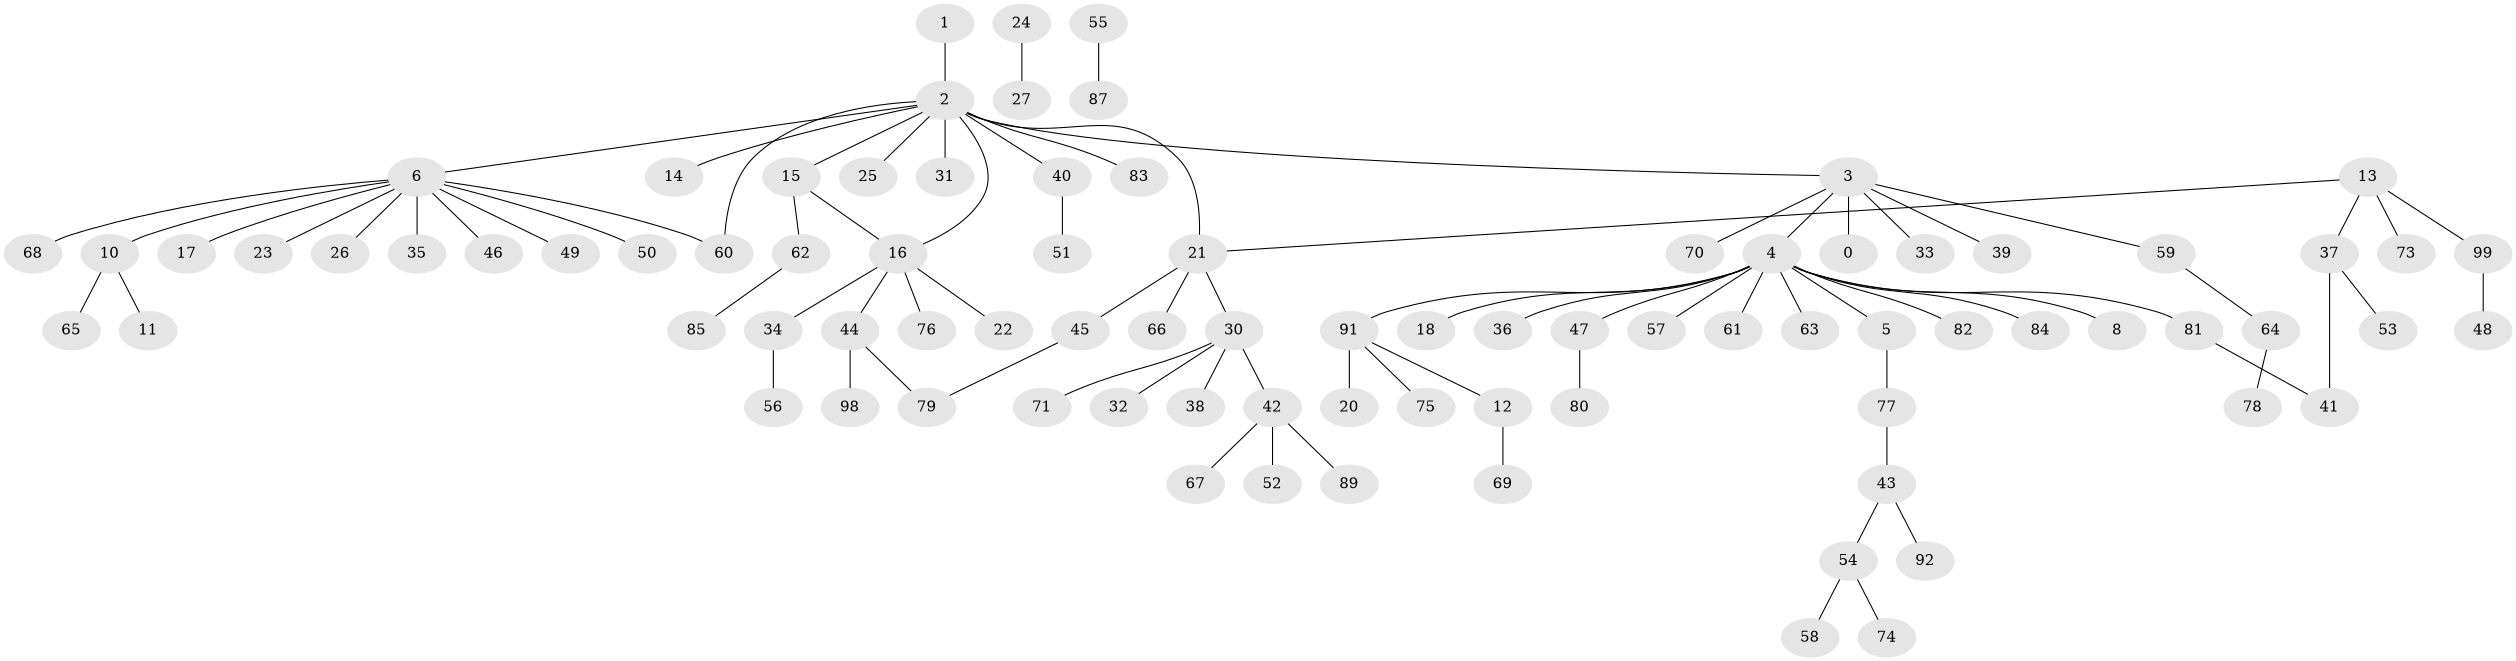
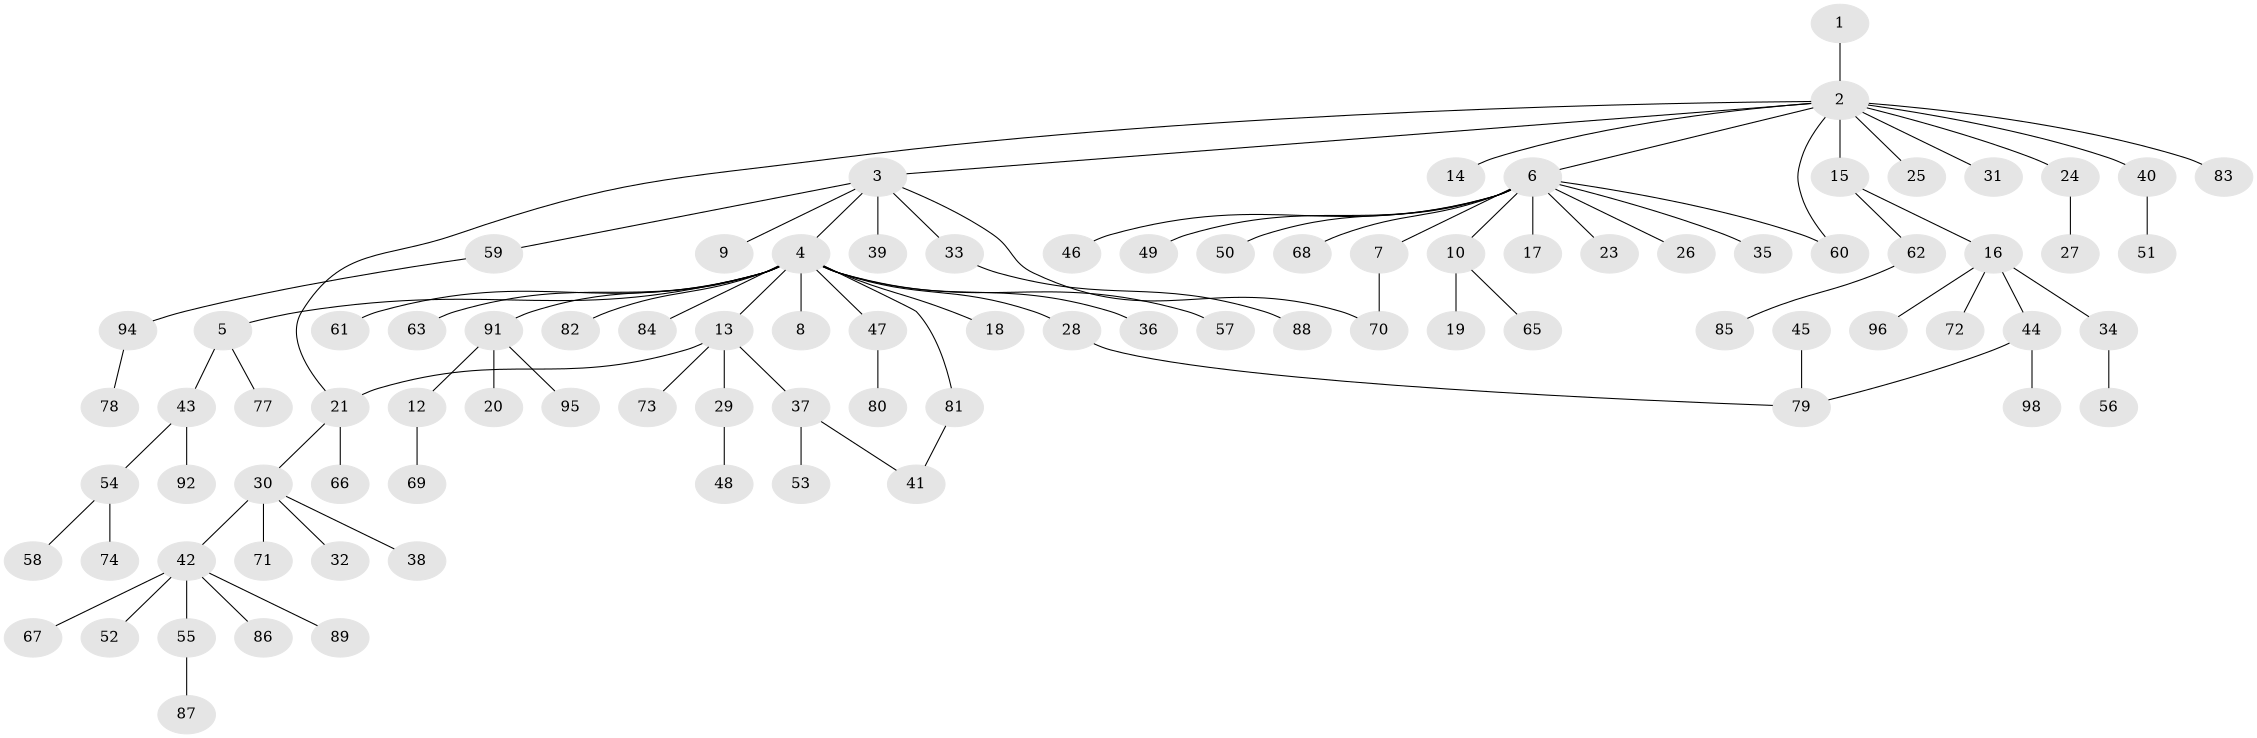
(985, 192) -> (1958, 133)
none -> (1379, 254)
(1849, 254) -> (724, 254)
(2483, 254) -> (724, 407)
none -> (763, 292)
(1139, 292) -> none
(148, 331) -> (1456, 331)
(927, 331) -> (1878, 331)
(1004, 331) -> (1955, 331)
none -> (1072, 331)
none -> (1302, 331)
(2271, 331) -> (128, 331)
(1426, 407) -> (571, 407)
(1887, 446) -> (205, 369)
none -> (187, 600)
none -> (263, 638)
